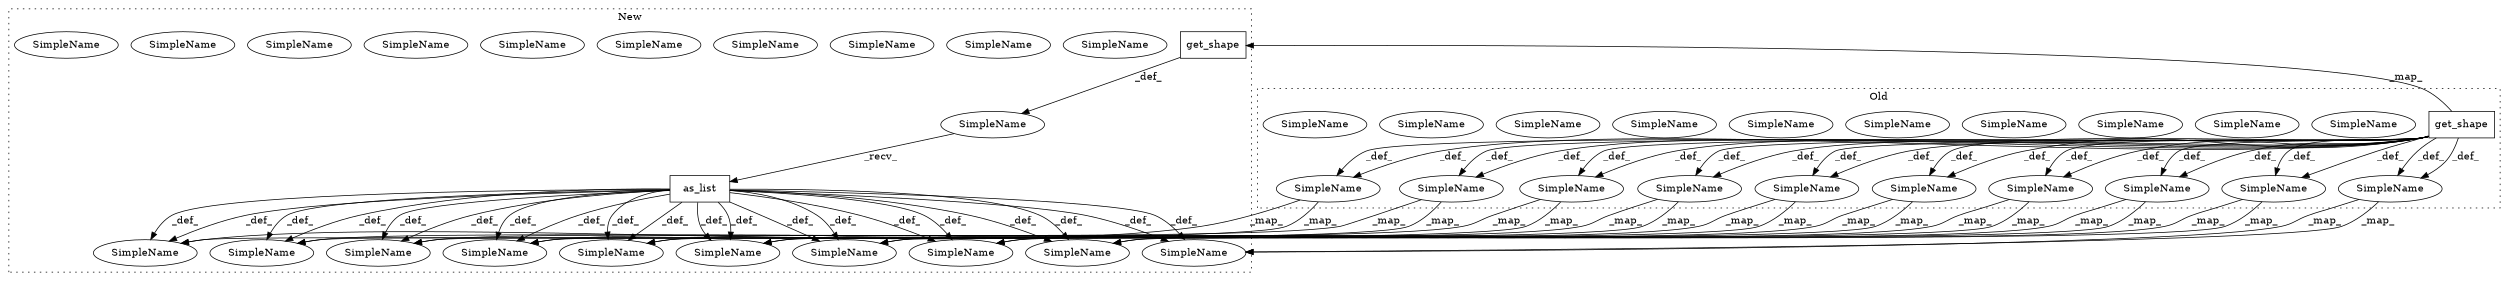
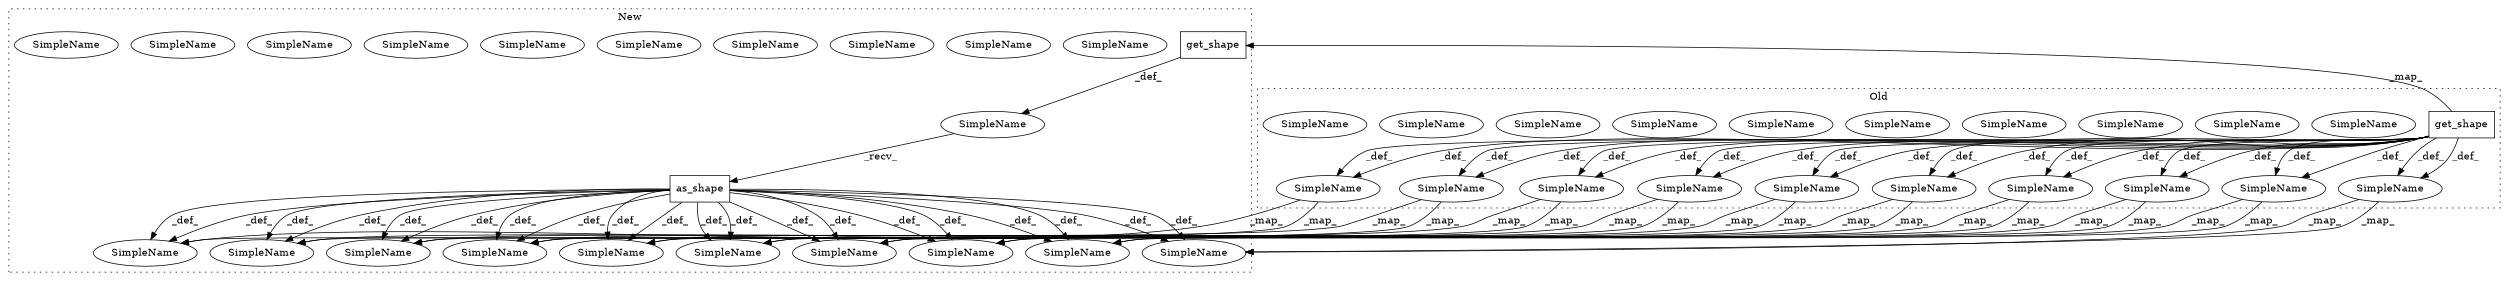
(700, 189) -> (700, 189)
